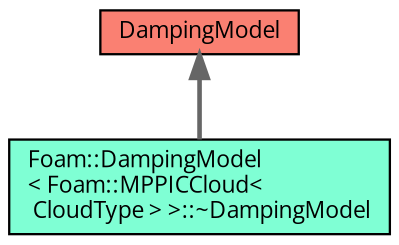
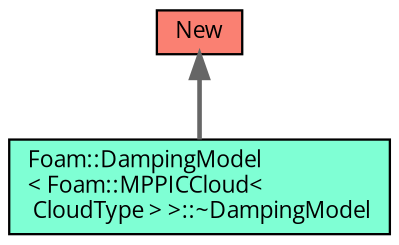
(200, 32) -> (200, 32)
